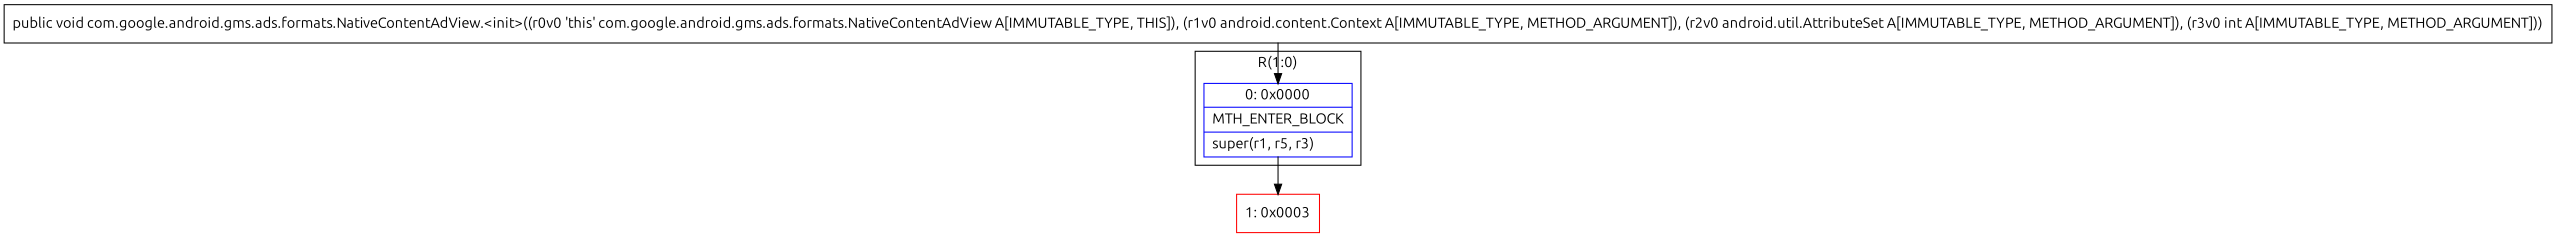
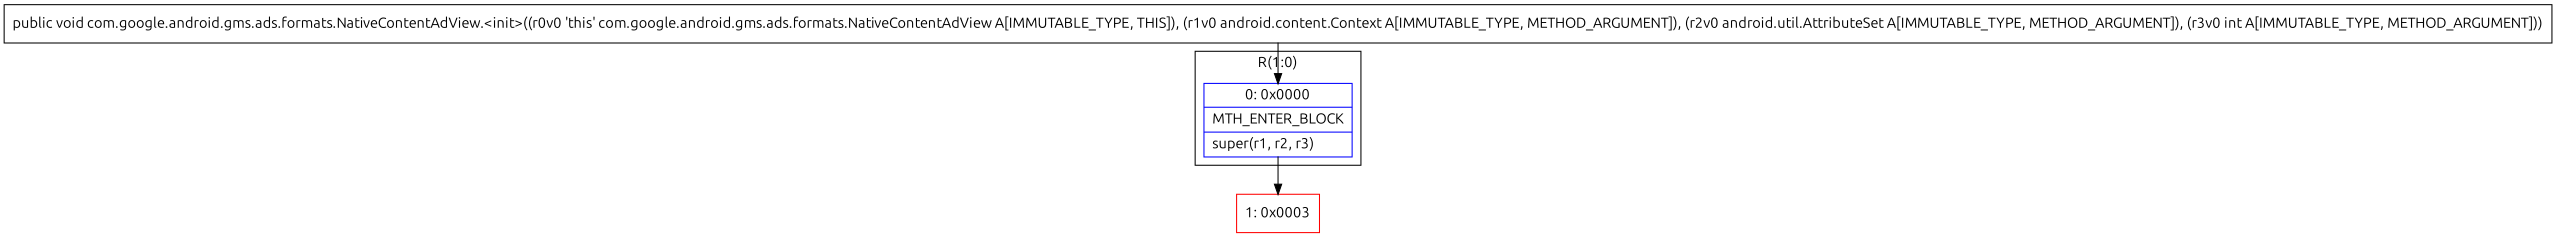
(1264, 144) -> (1264, 144)
